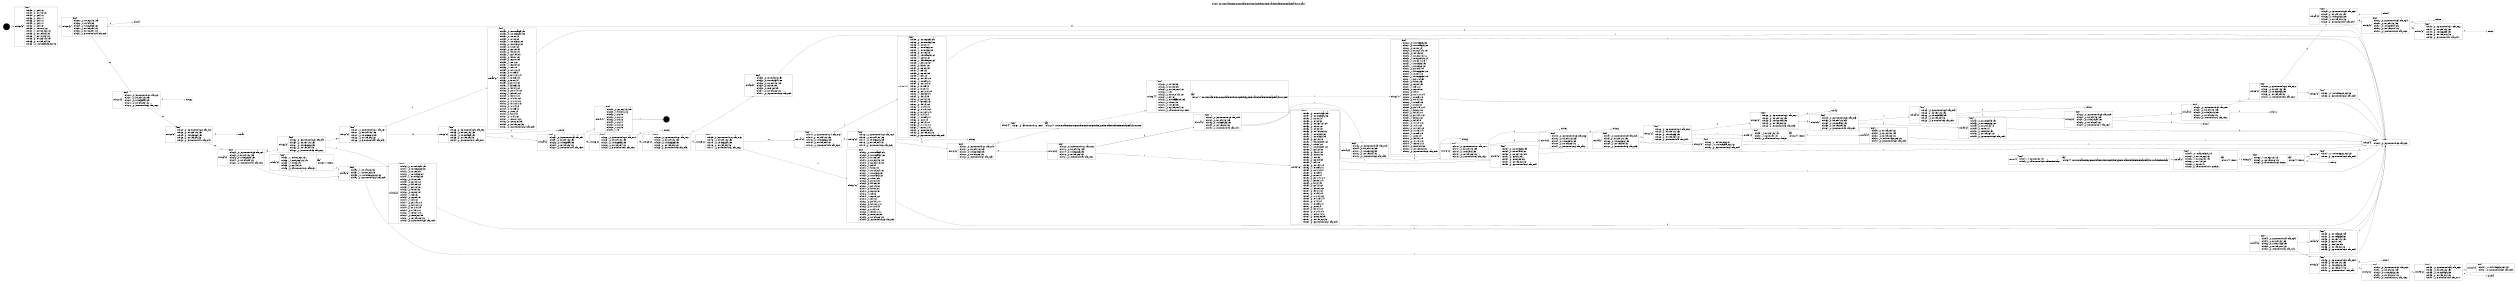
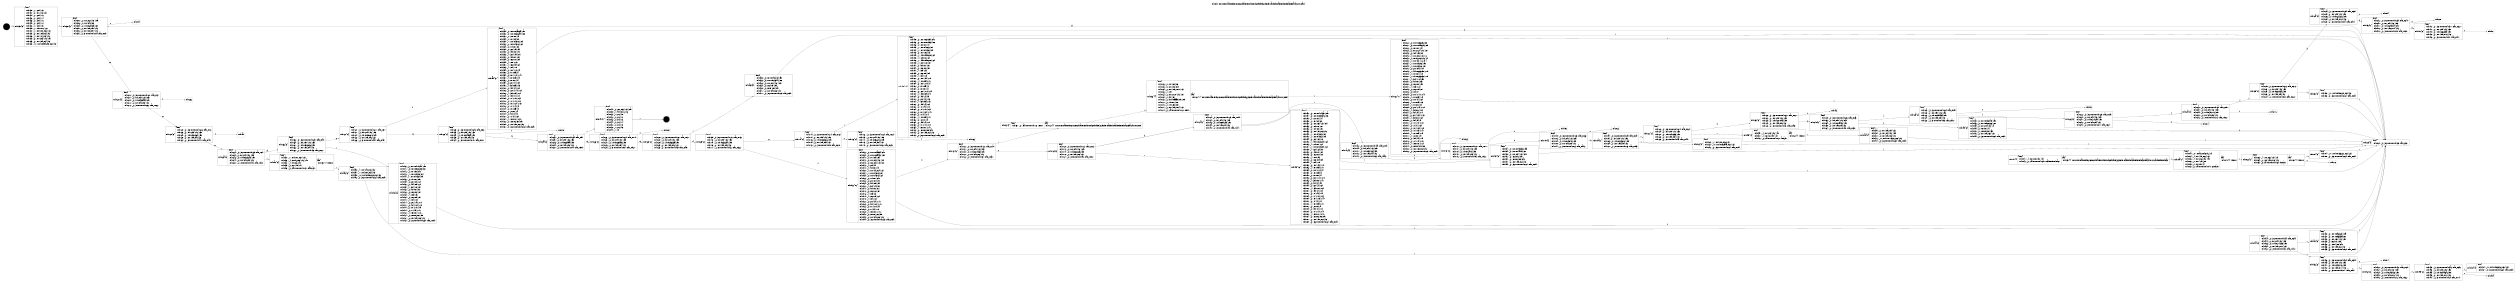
none -> (1590, 141)
(921, 145) -> (921, 169)
(295, 177) -> (267, 160)
